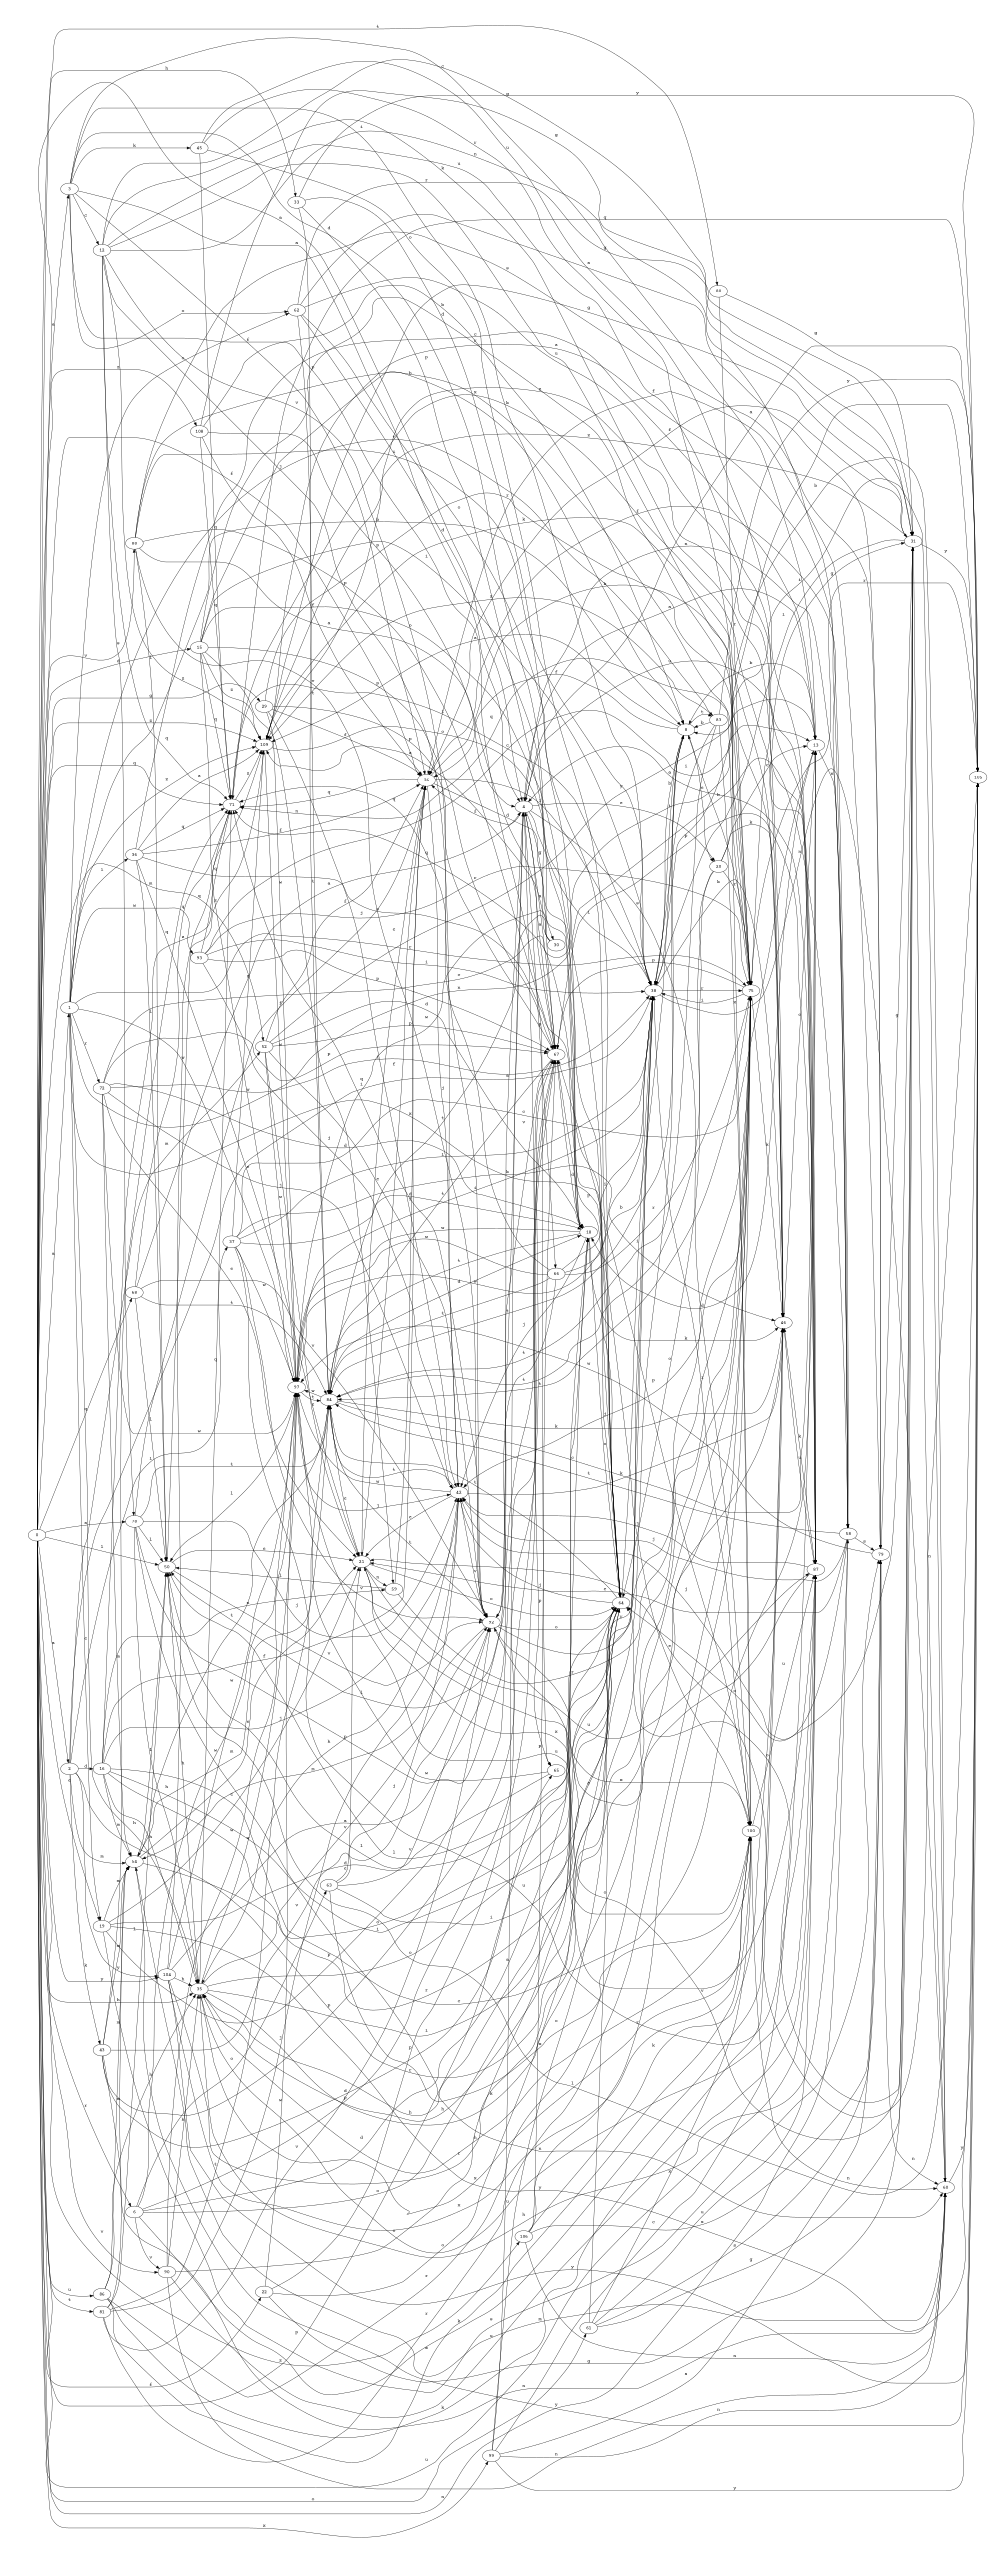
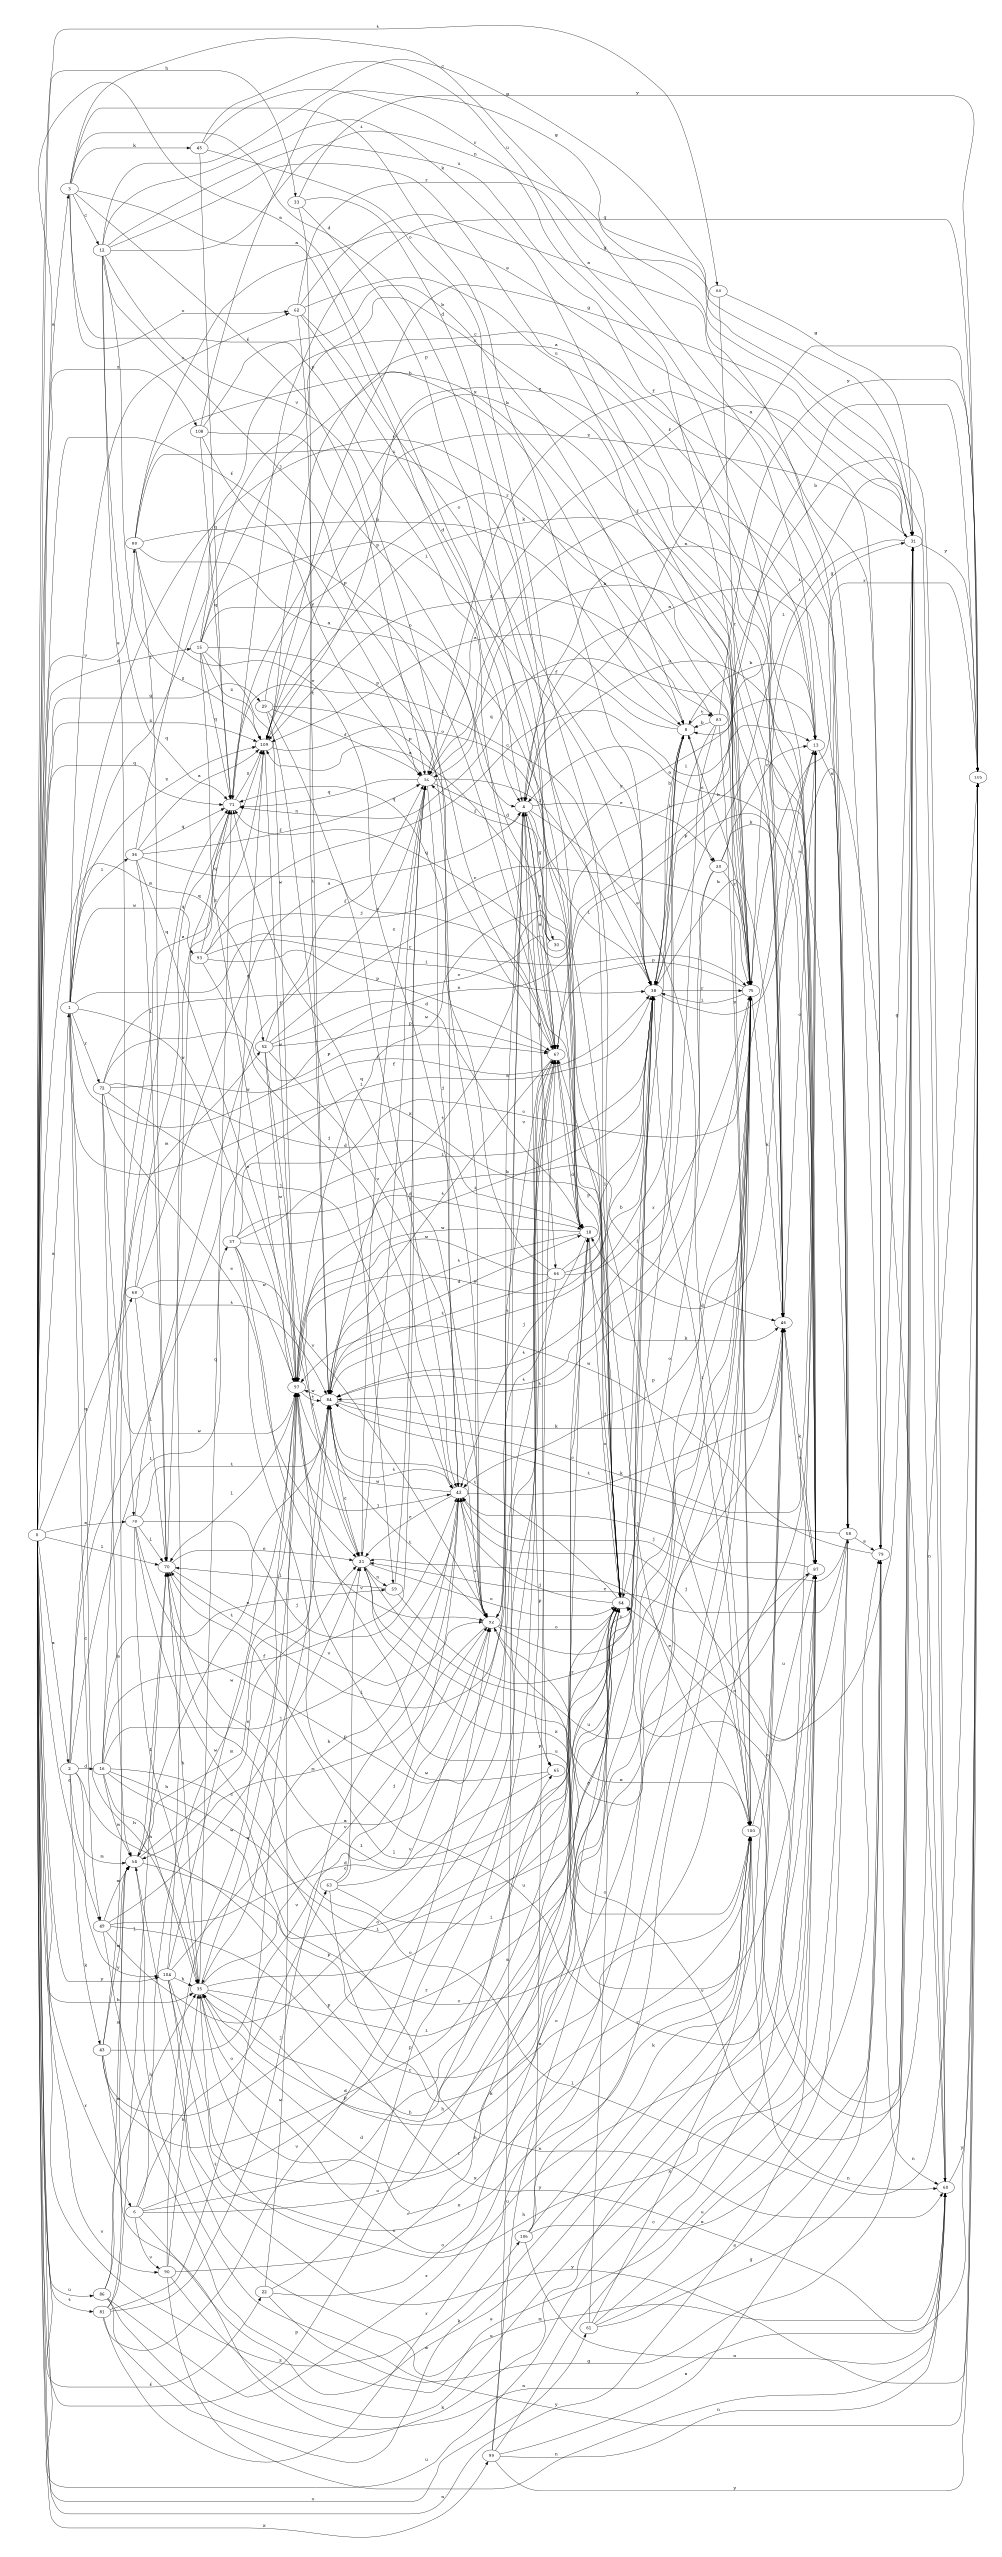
(378, 1179) -> (378, 1179)
(167, 1567) -> (167, 1567)
(102, 1926) -> (102, 1926)
